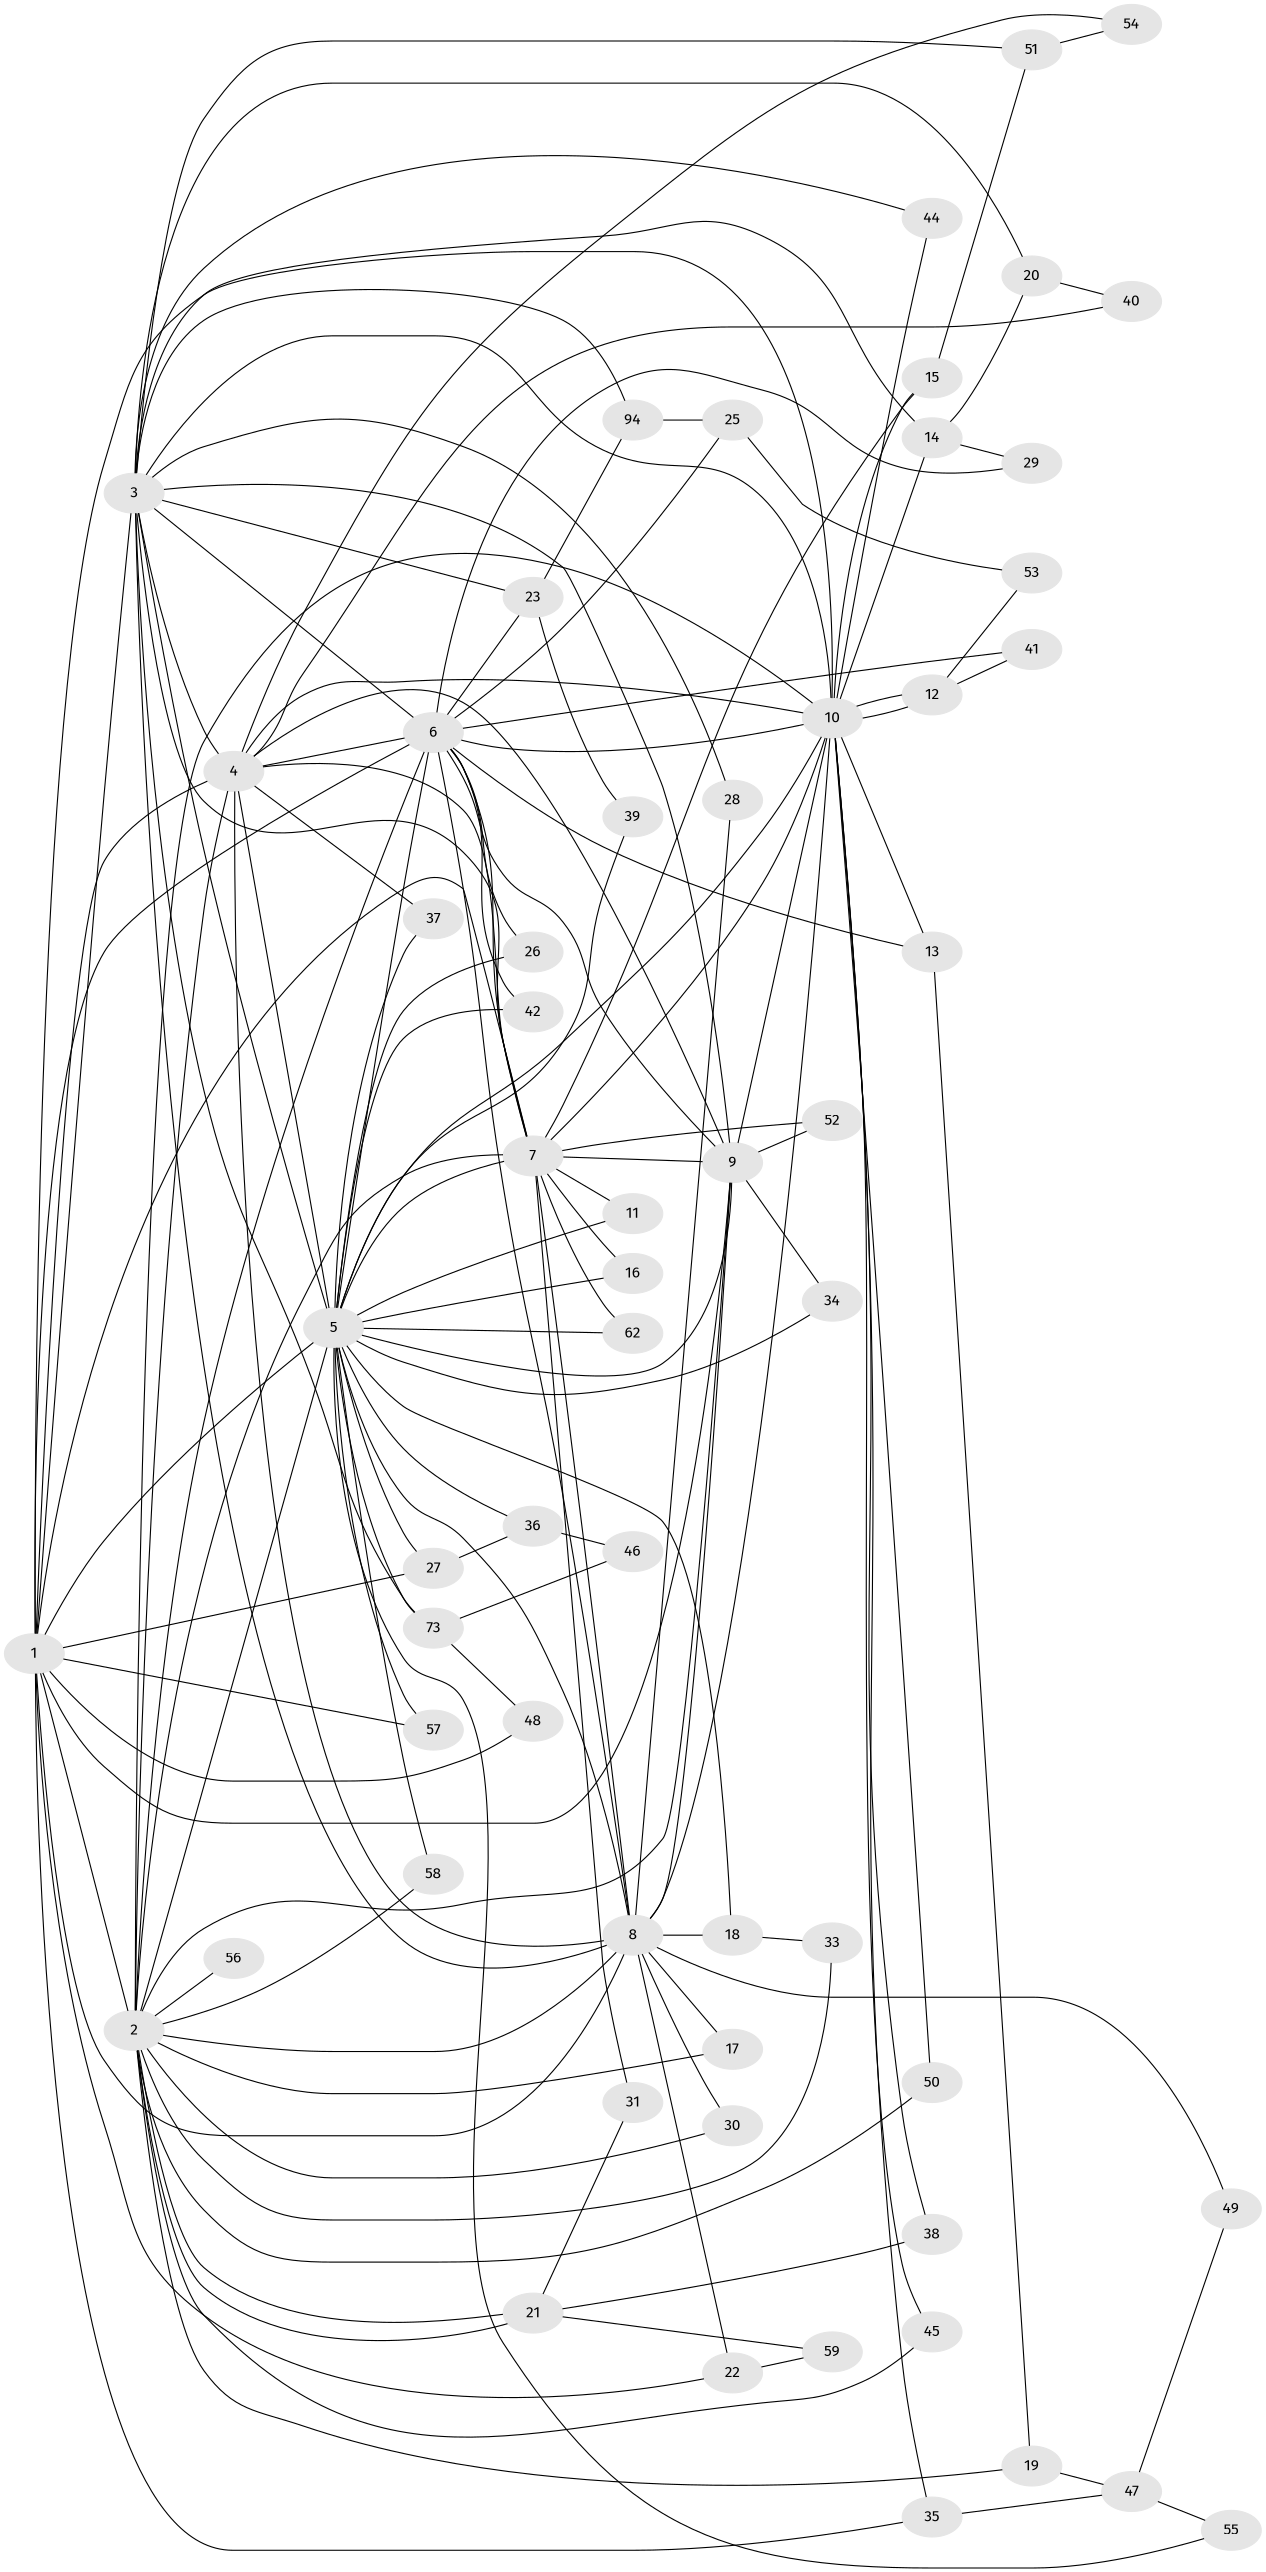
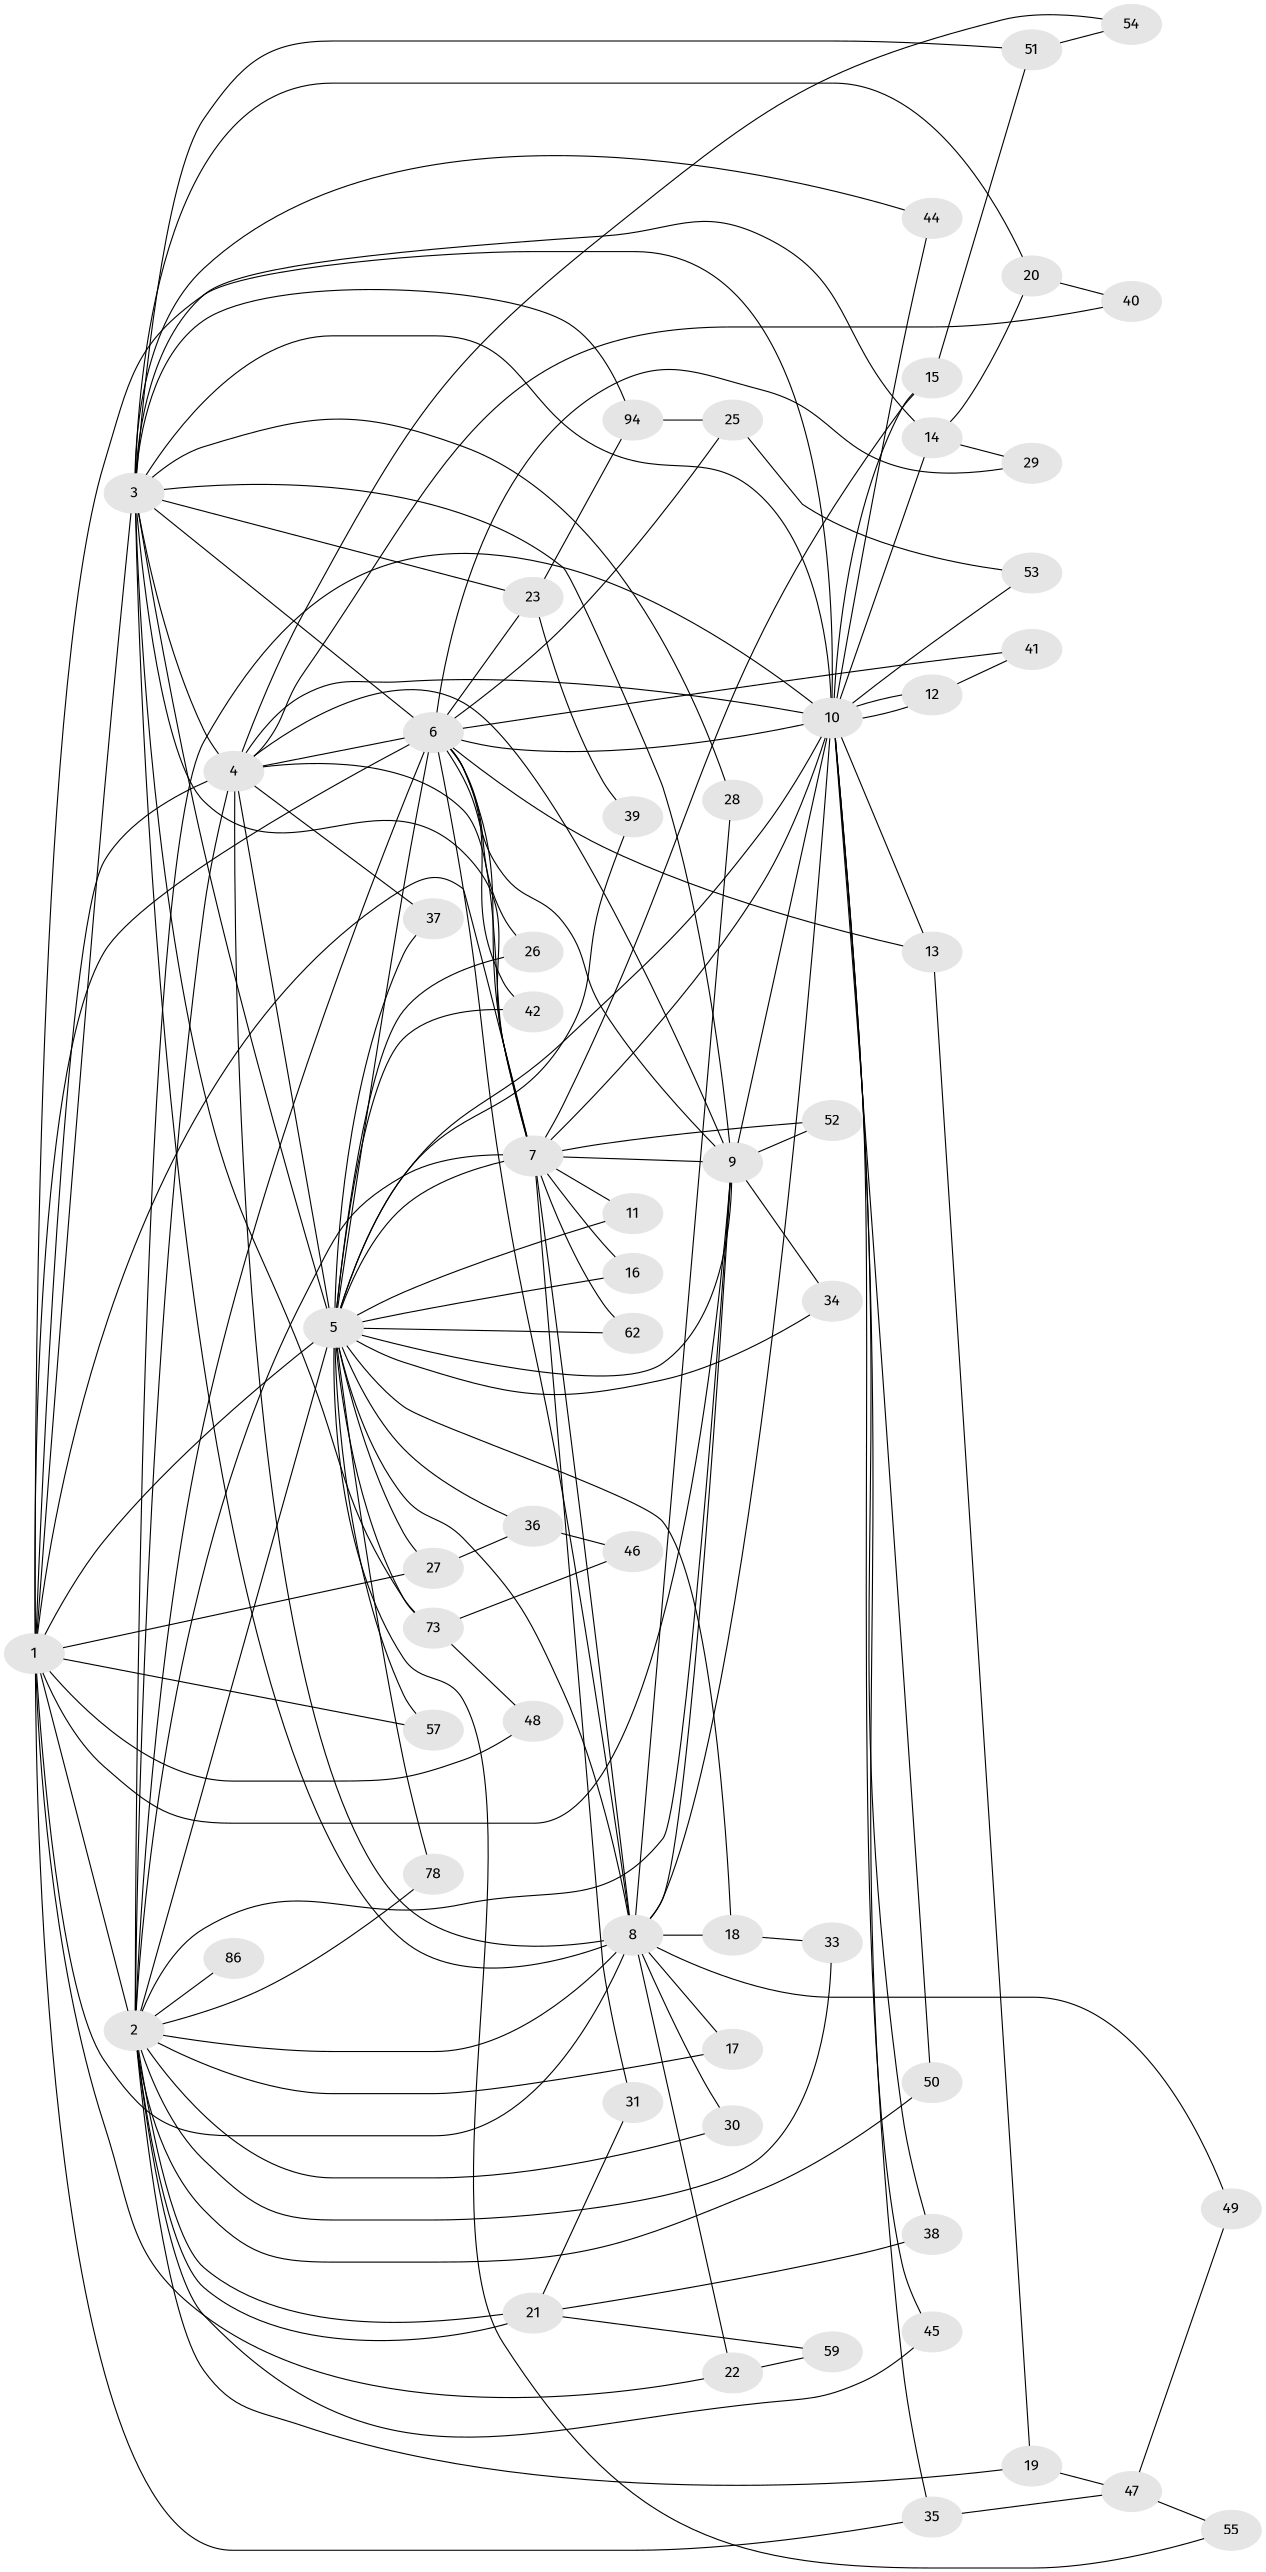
(982, 634) -> (931, 644)
(433, 1874) -> (433, 1874)
(234, 1958) -> (234, 1958)
